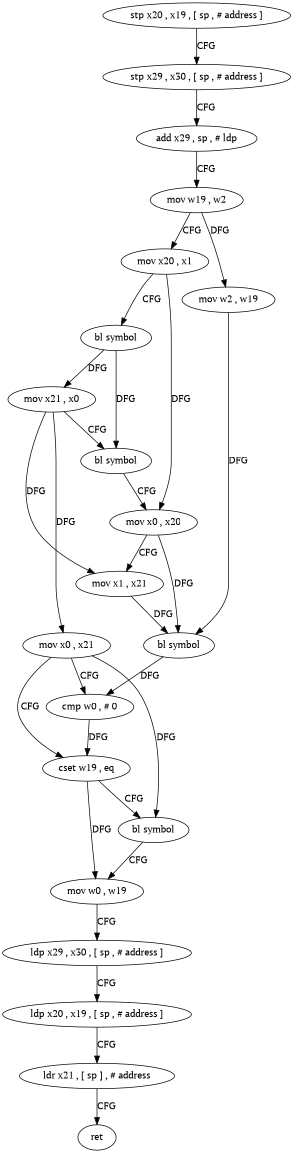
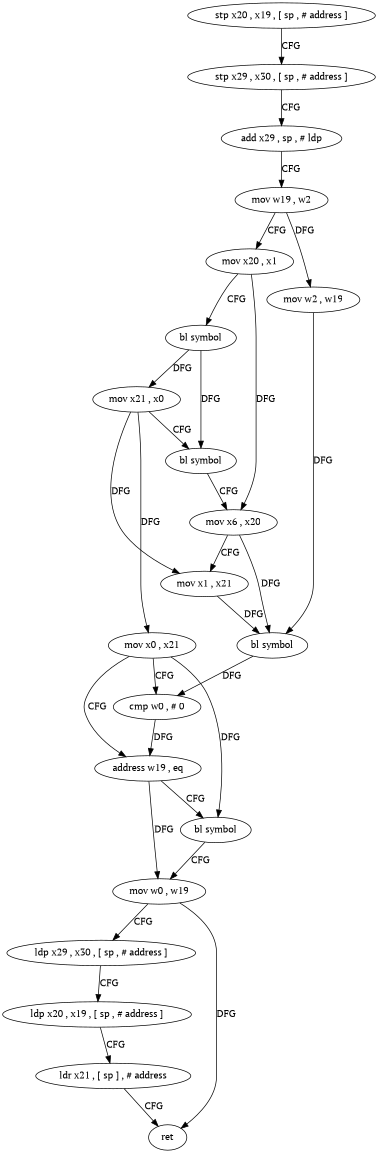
(154, 522) -> (233, 522)
(86, 768) -> (148, 768)
none -> (216, 1011)
